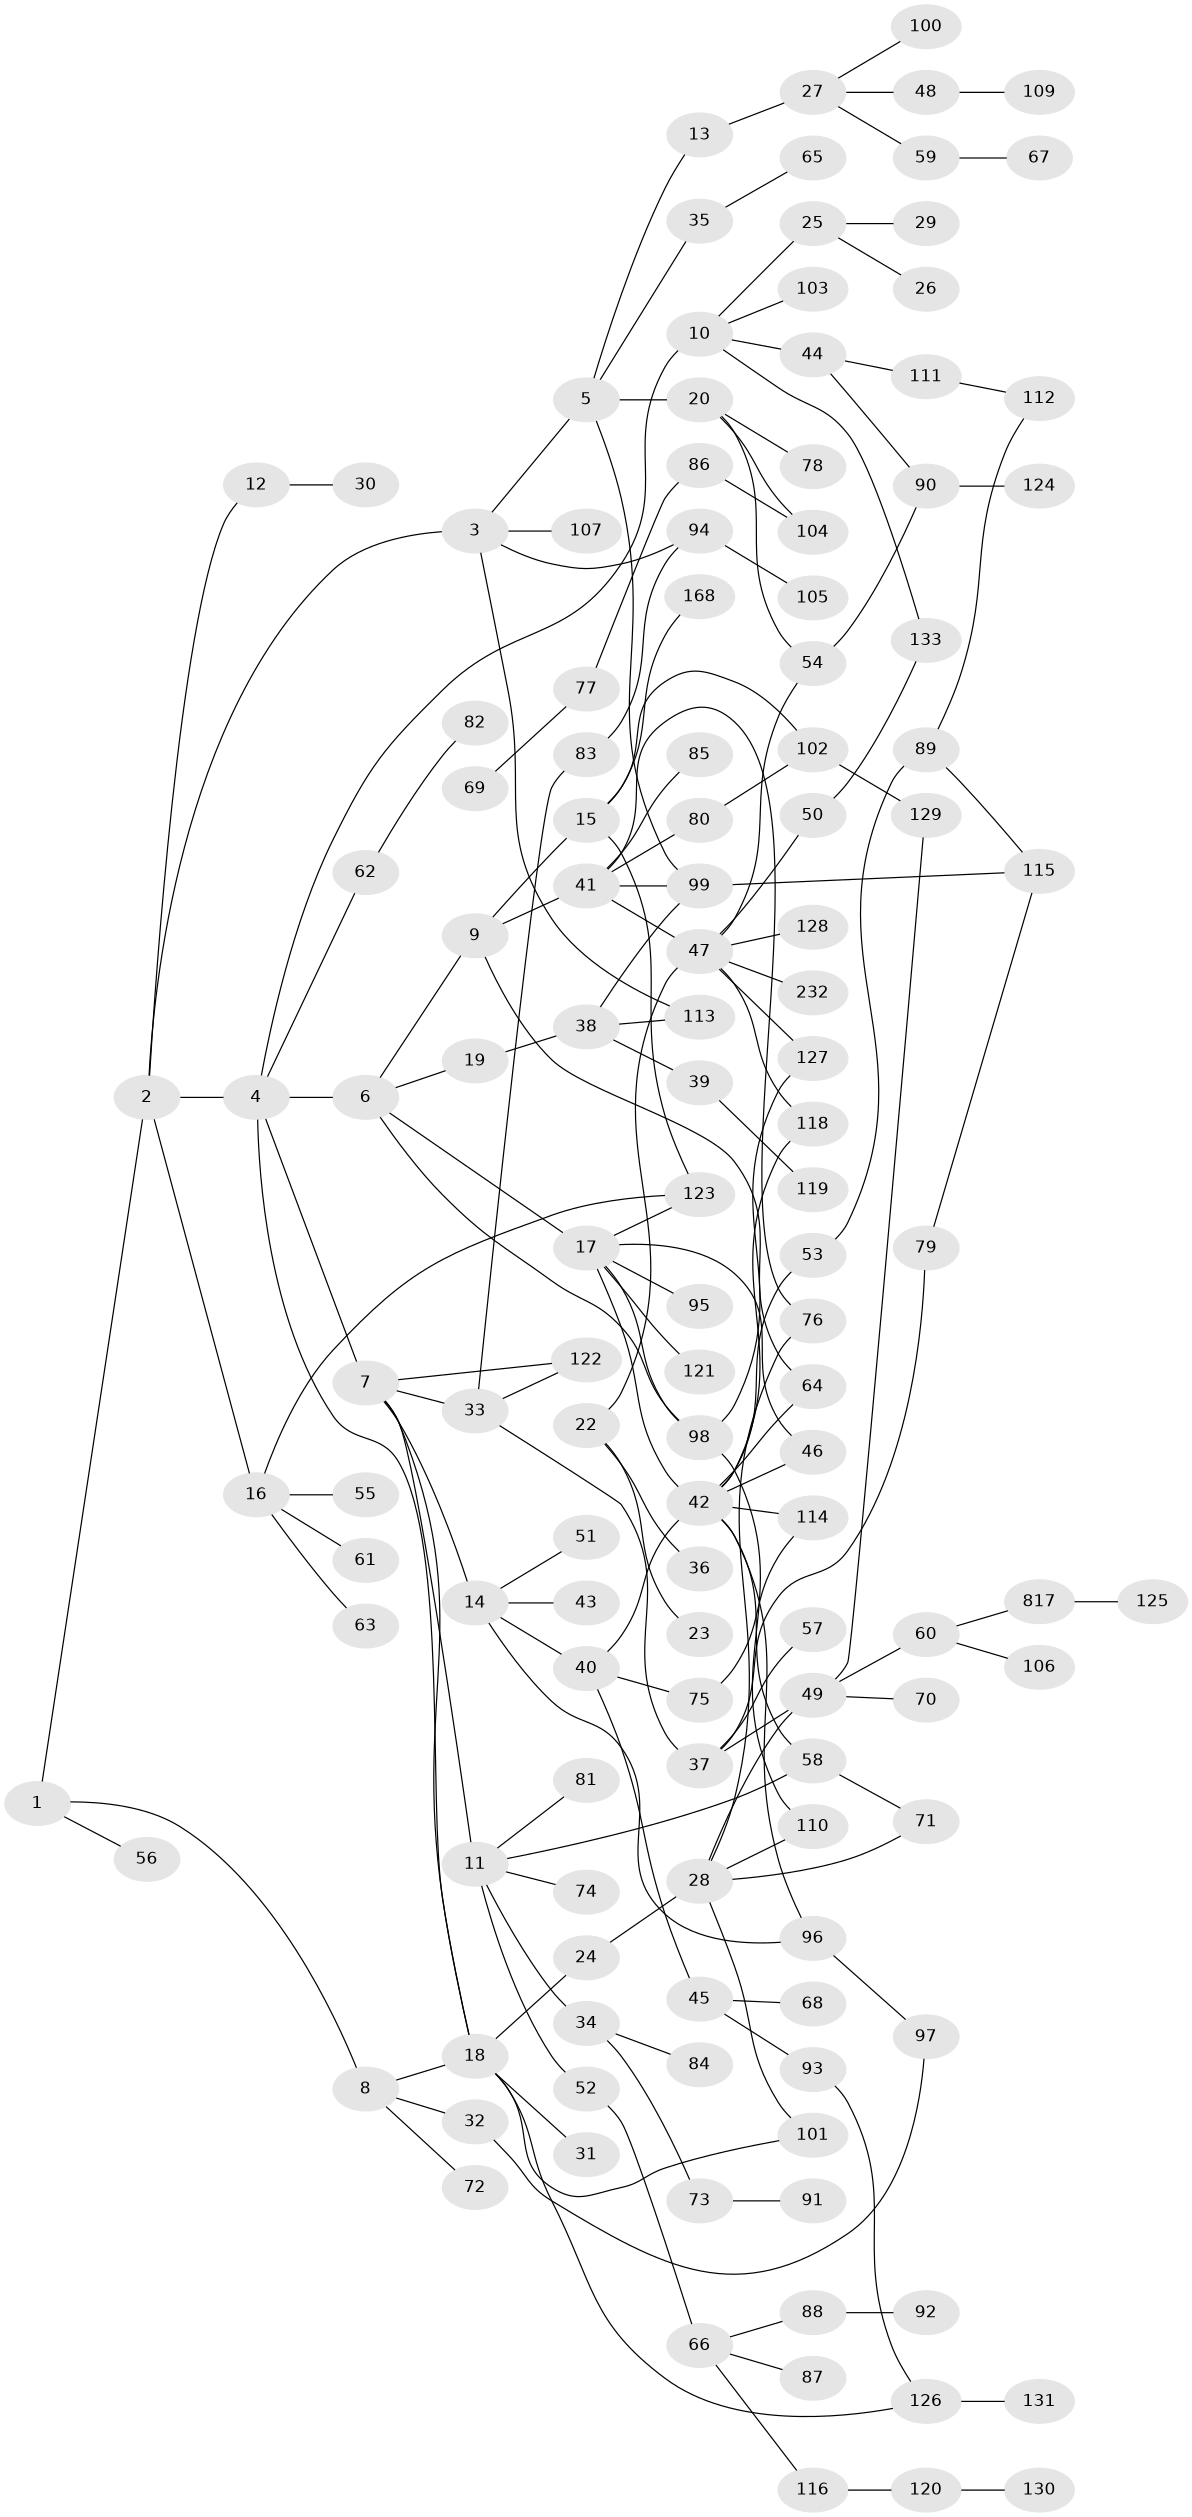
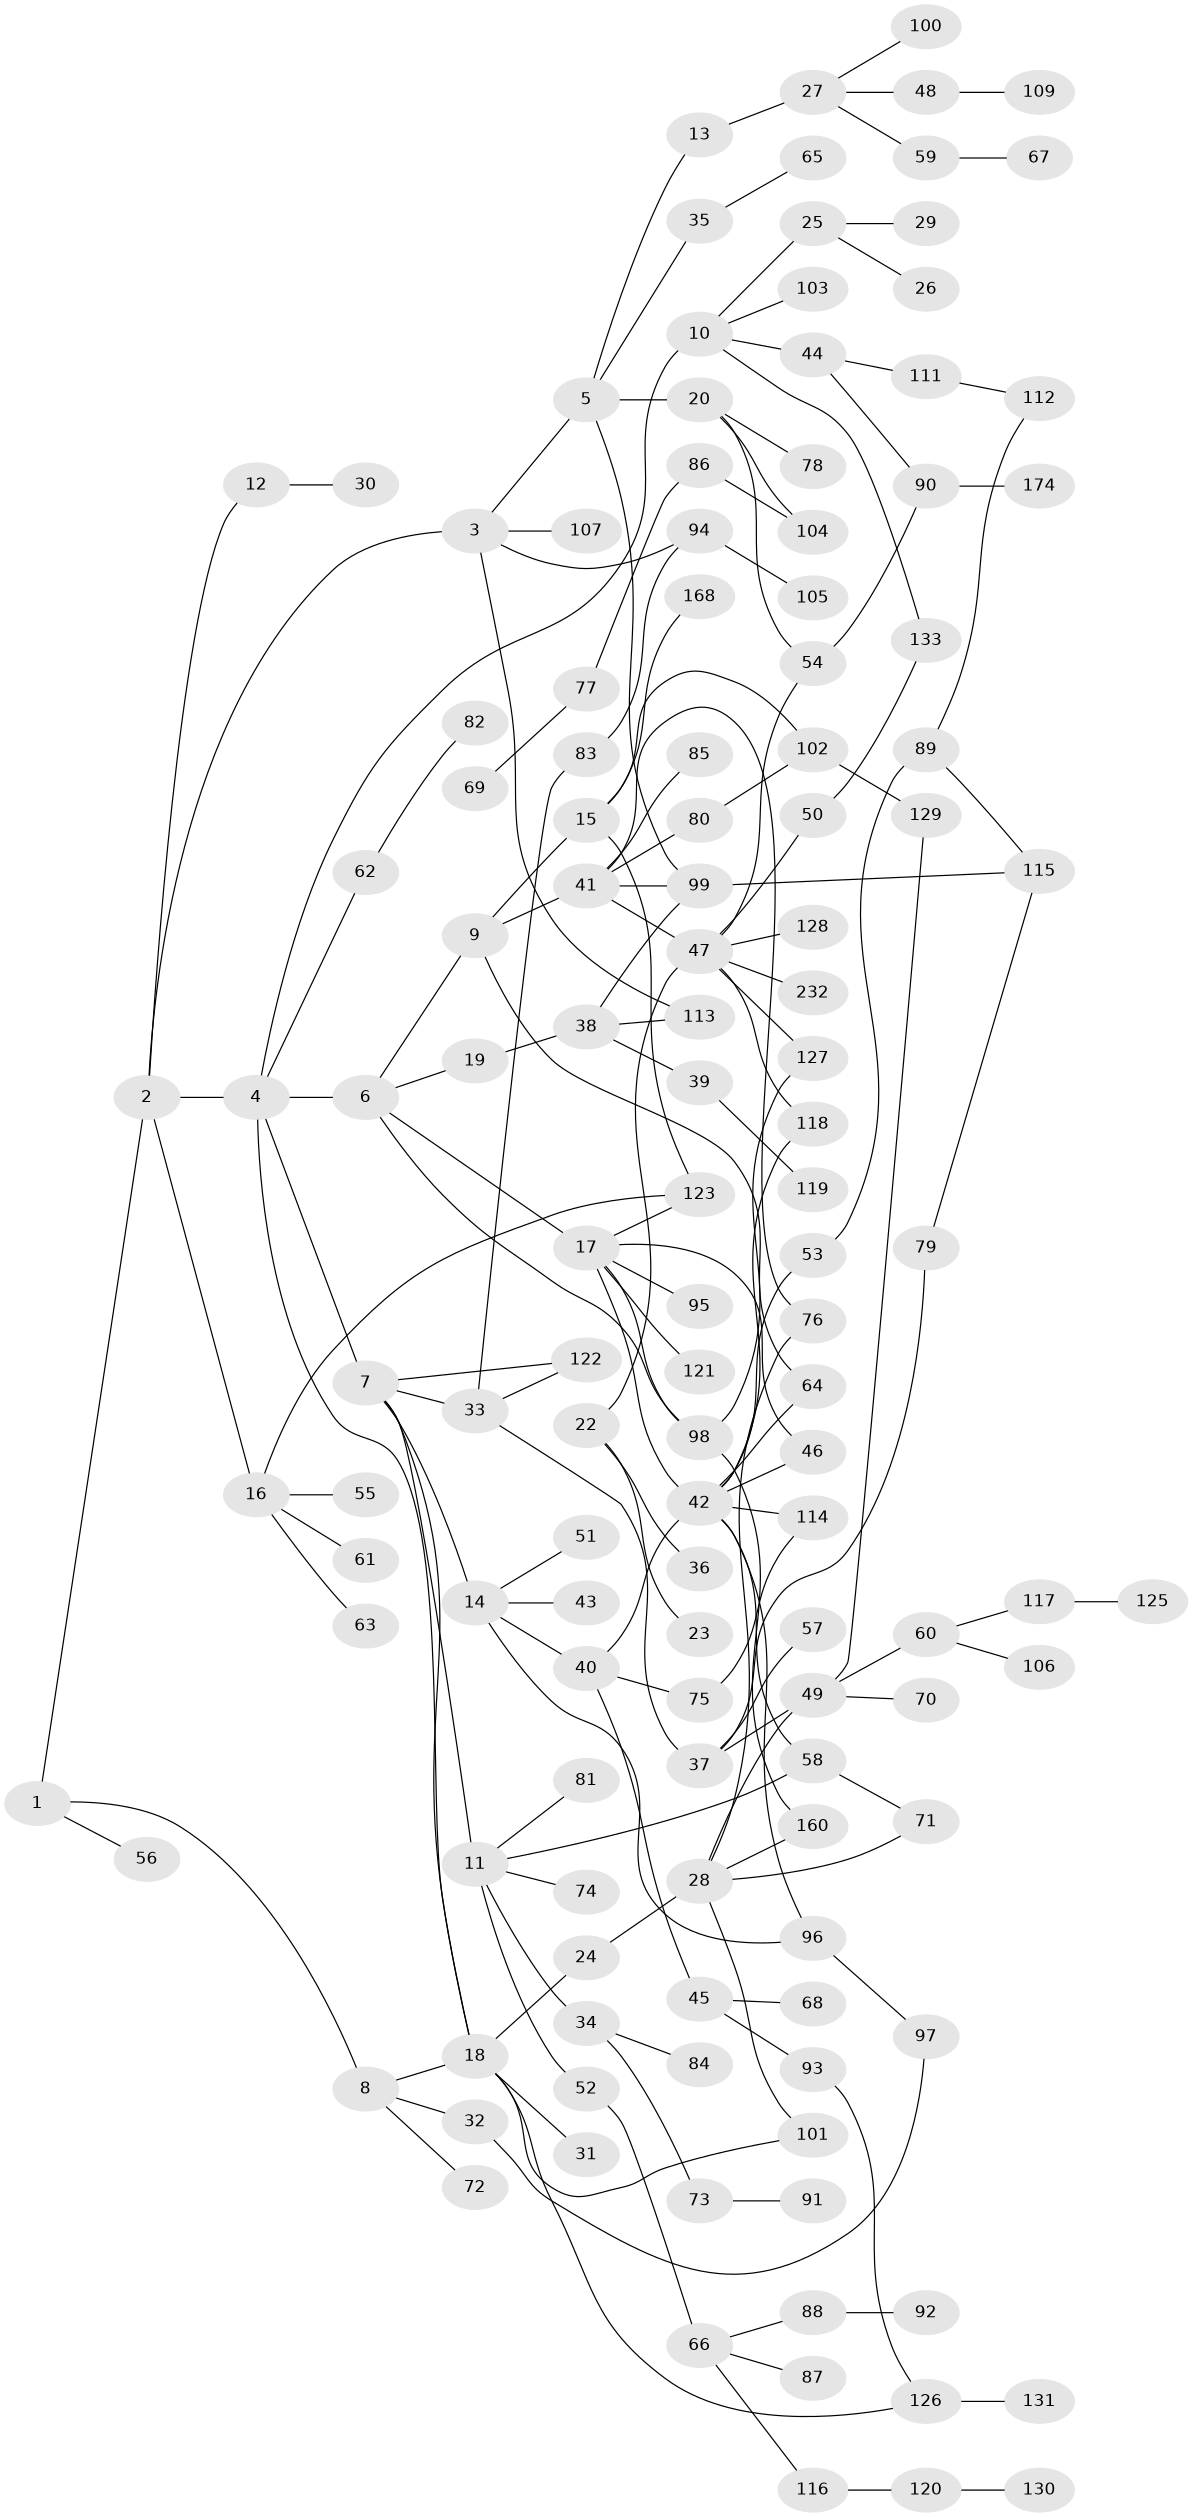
(1040, 486) -> (1040, 486)
(1040, 1602) -> (1040, 1602)
(813, 1827) -> (813, 1827)
